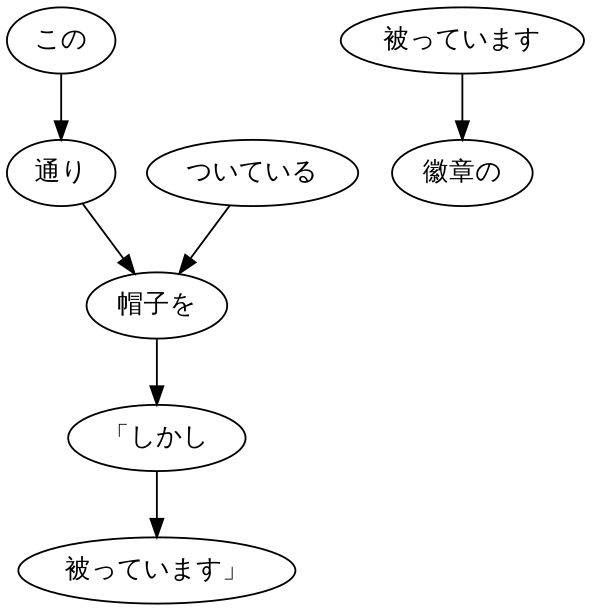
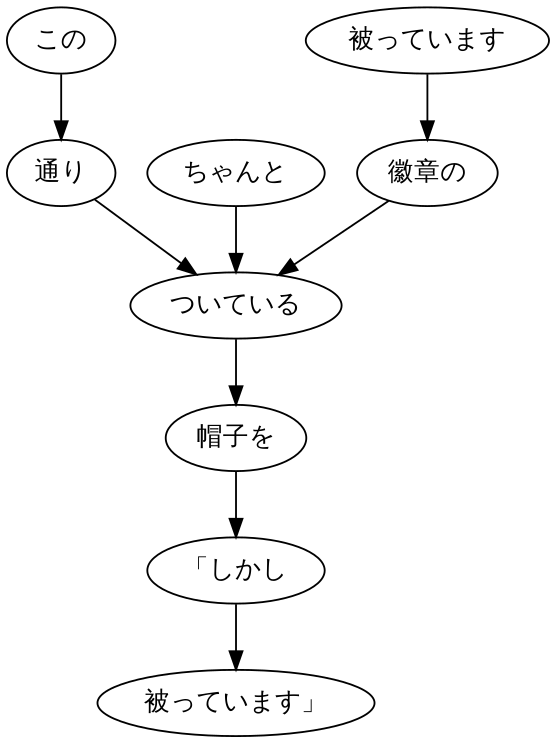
none -> (236, 173)
(103, 231) -> (138, 231)
none -> (341, 233)
